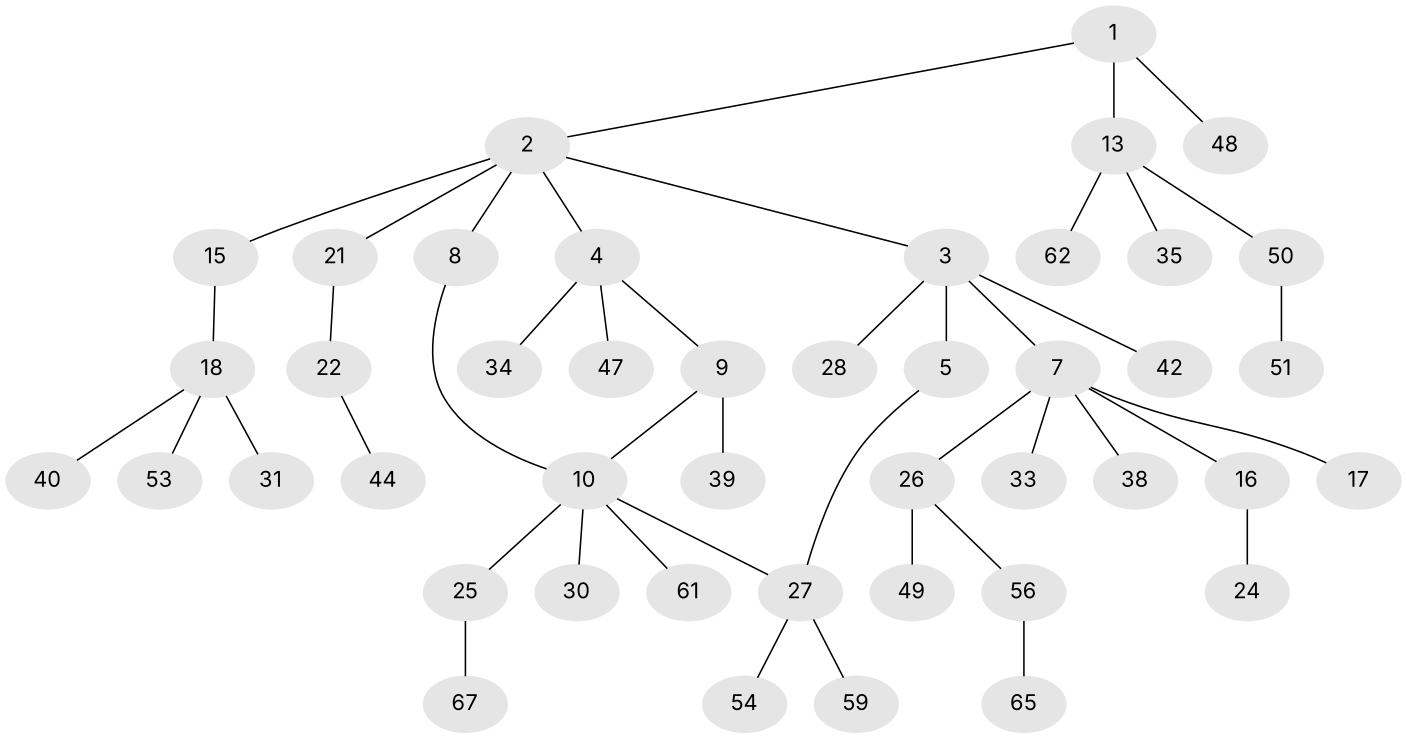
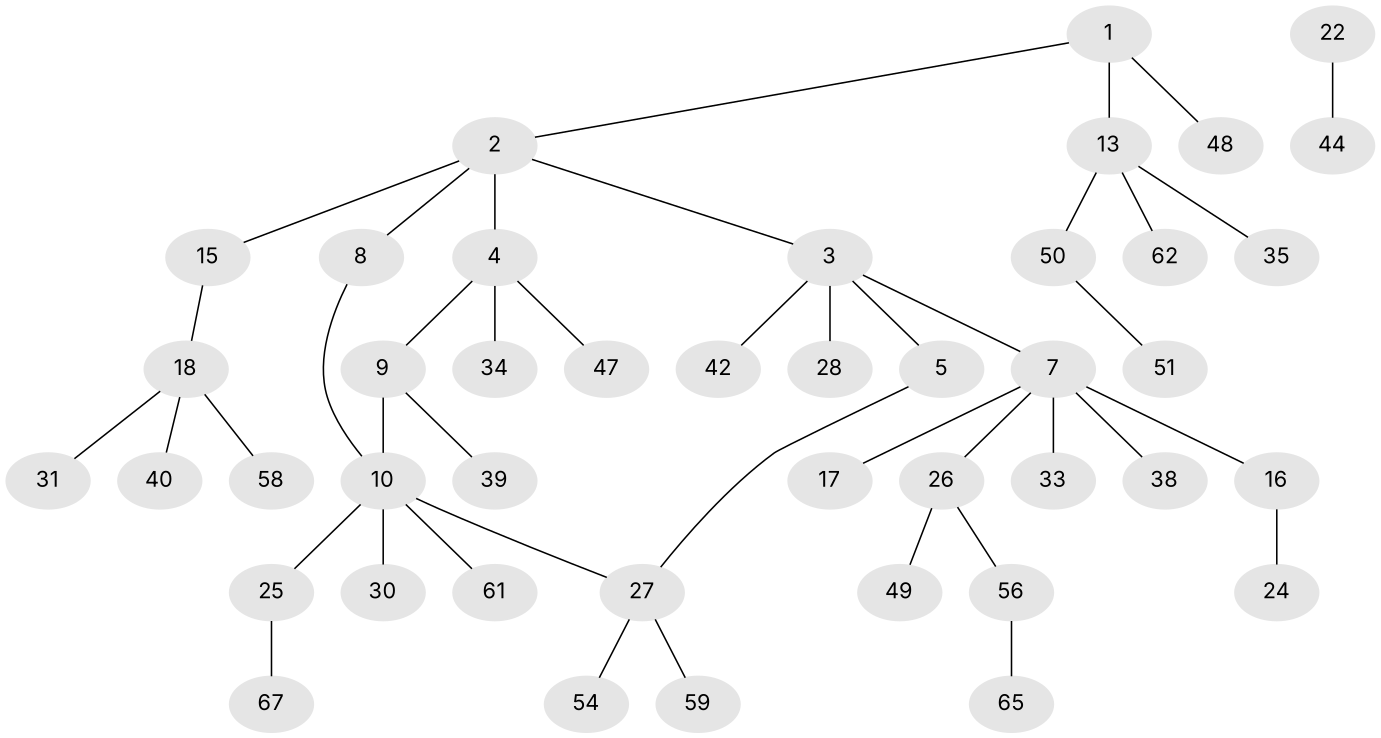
(335, 258) -> none
(160, 481) -> (271, 481)
